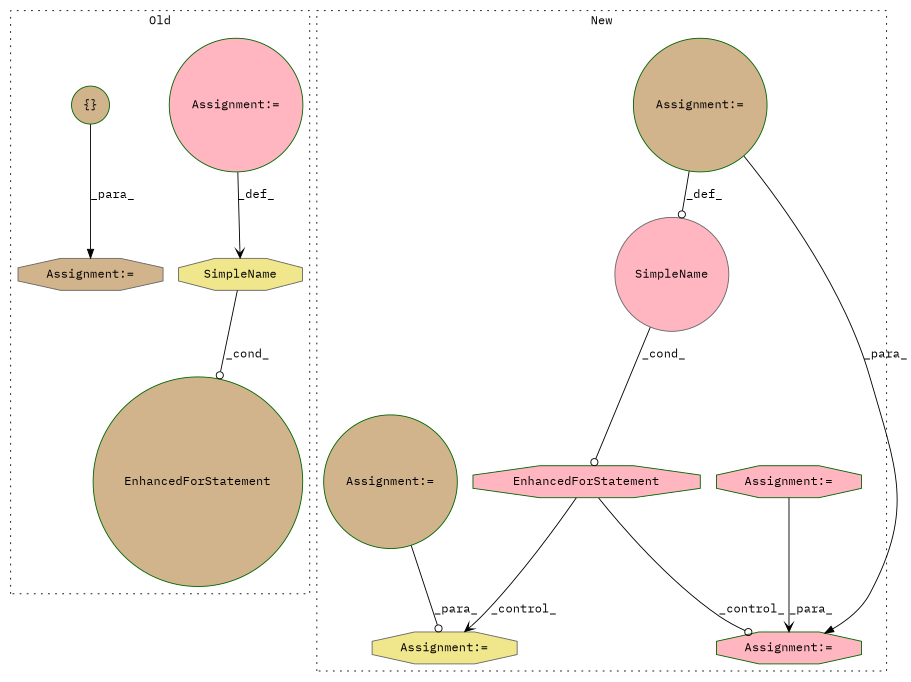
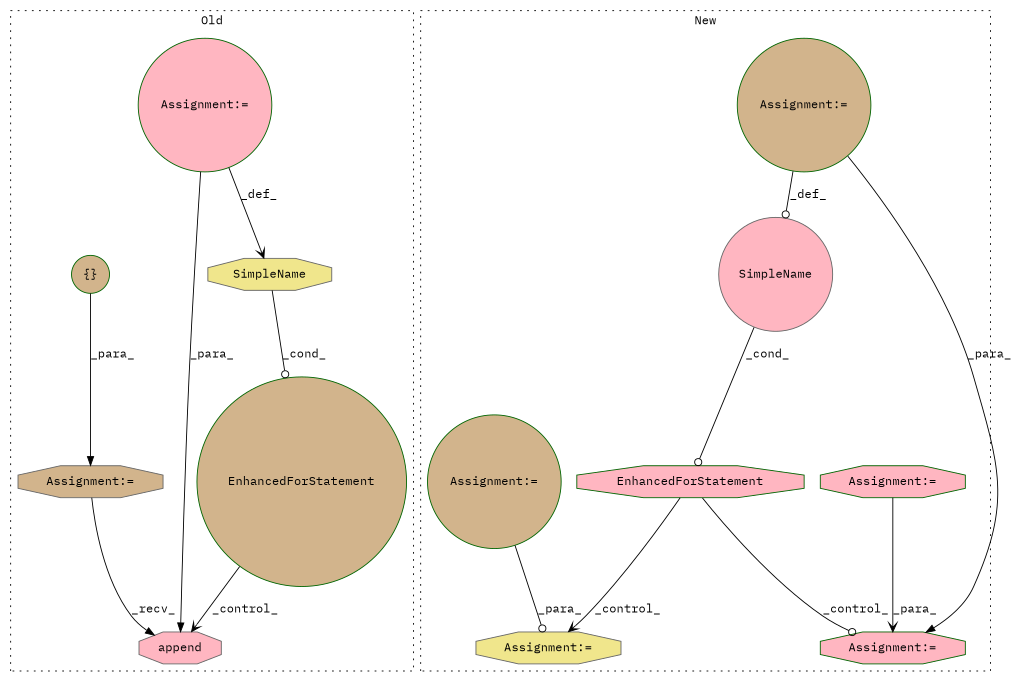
none -> (180, 648)
